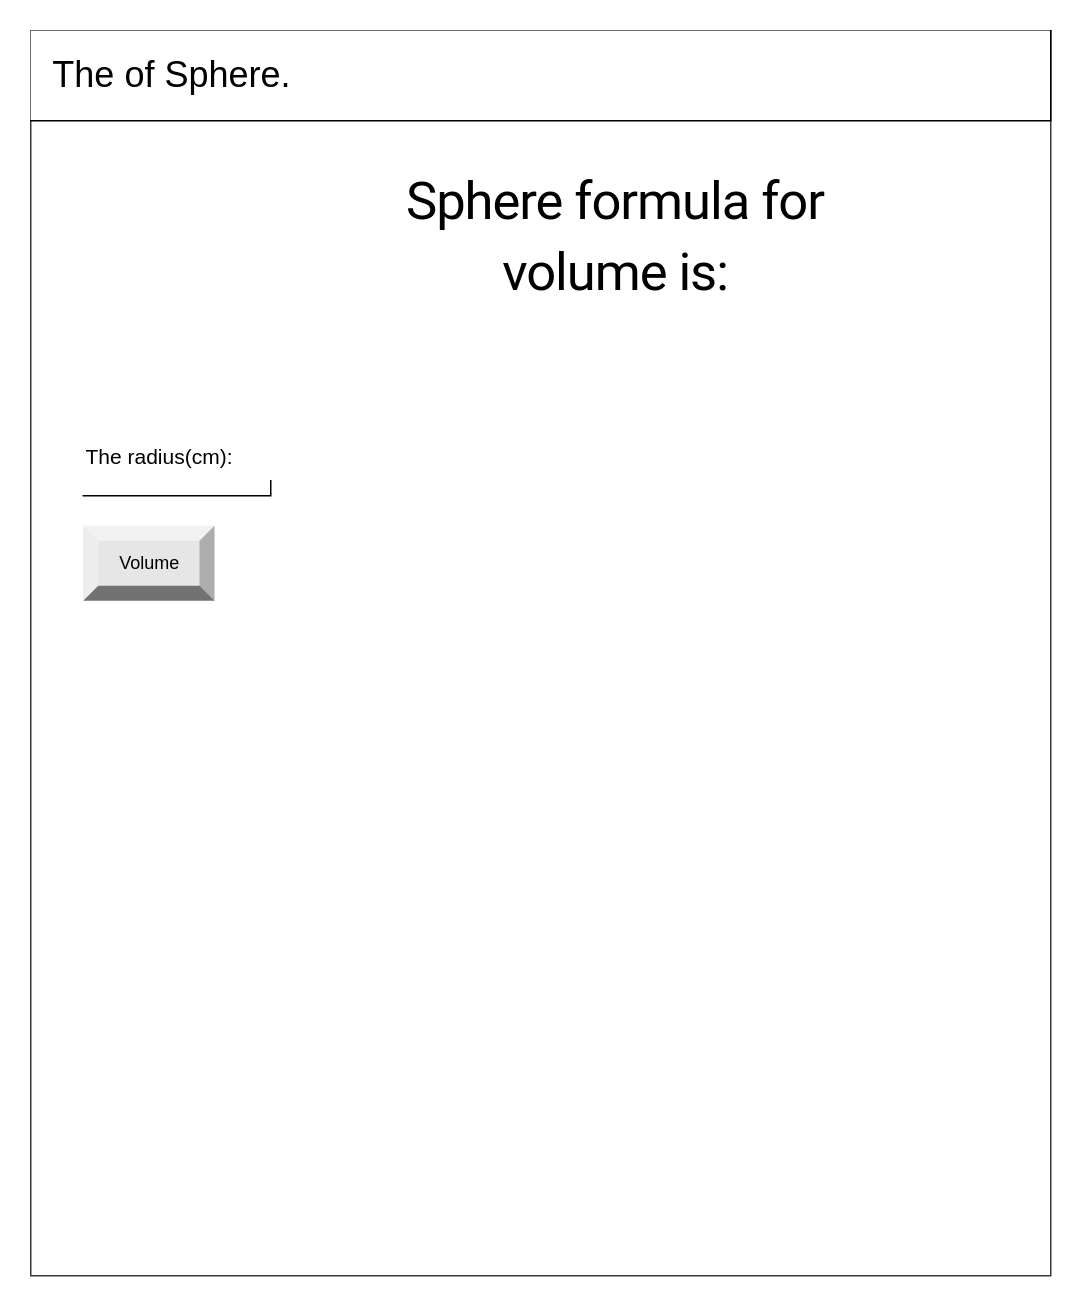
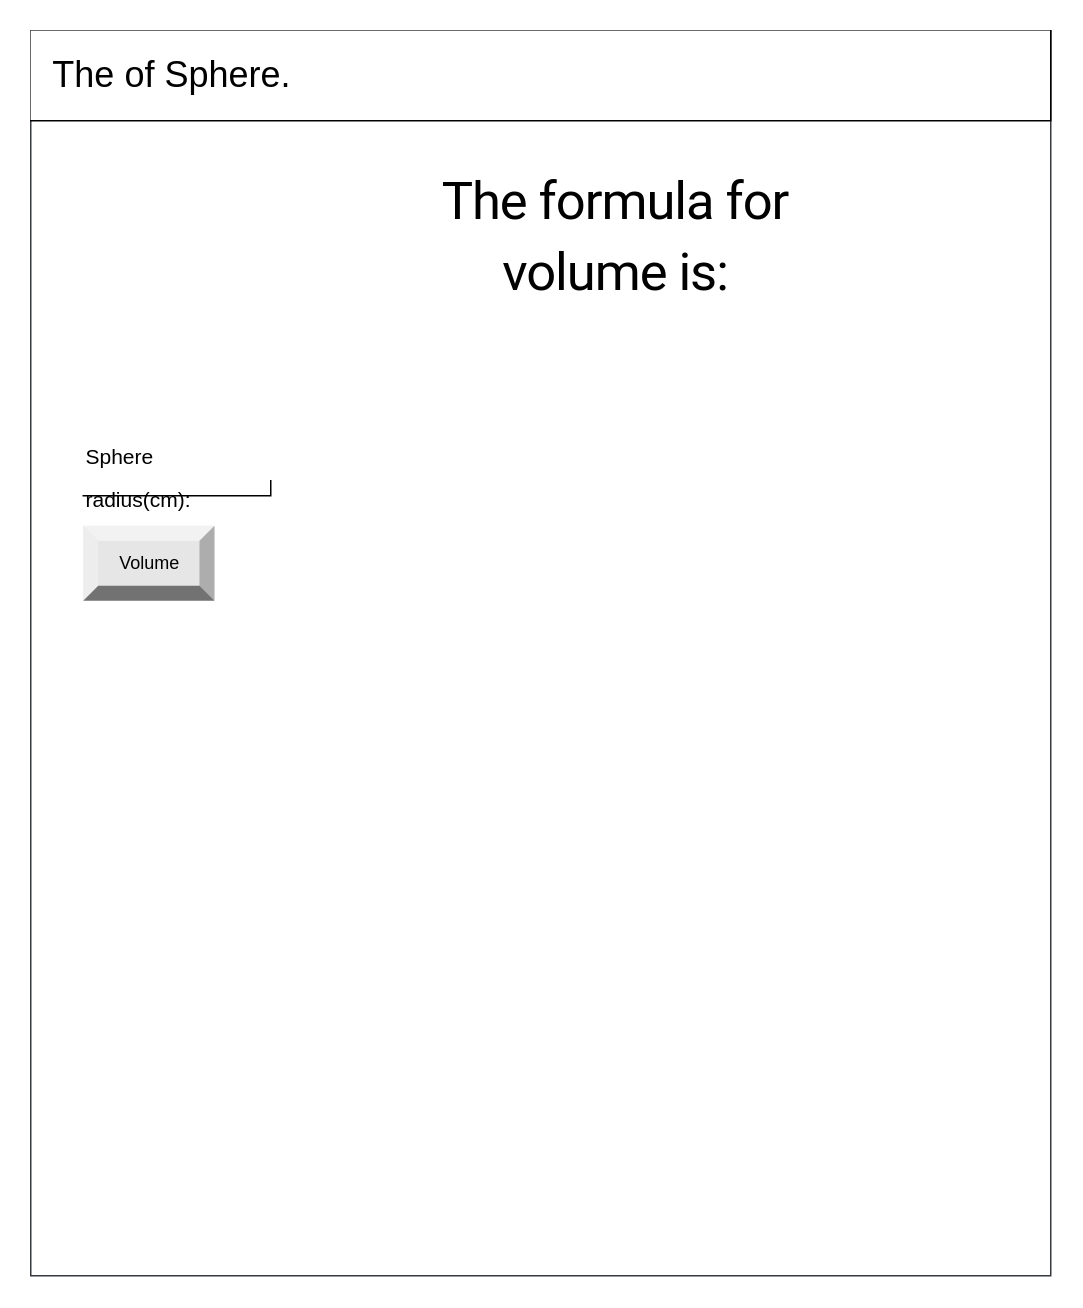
(586, 154) -> (586, 154)
(171, 474) -> (171, 474)
